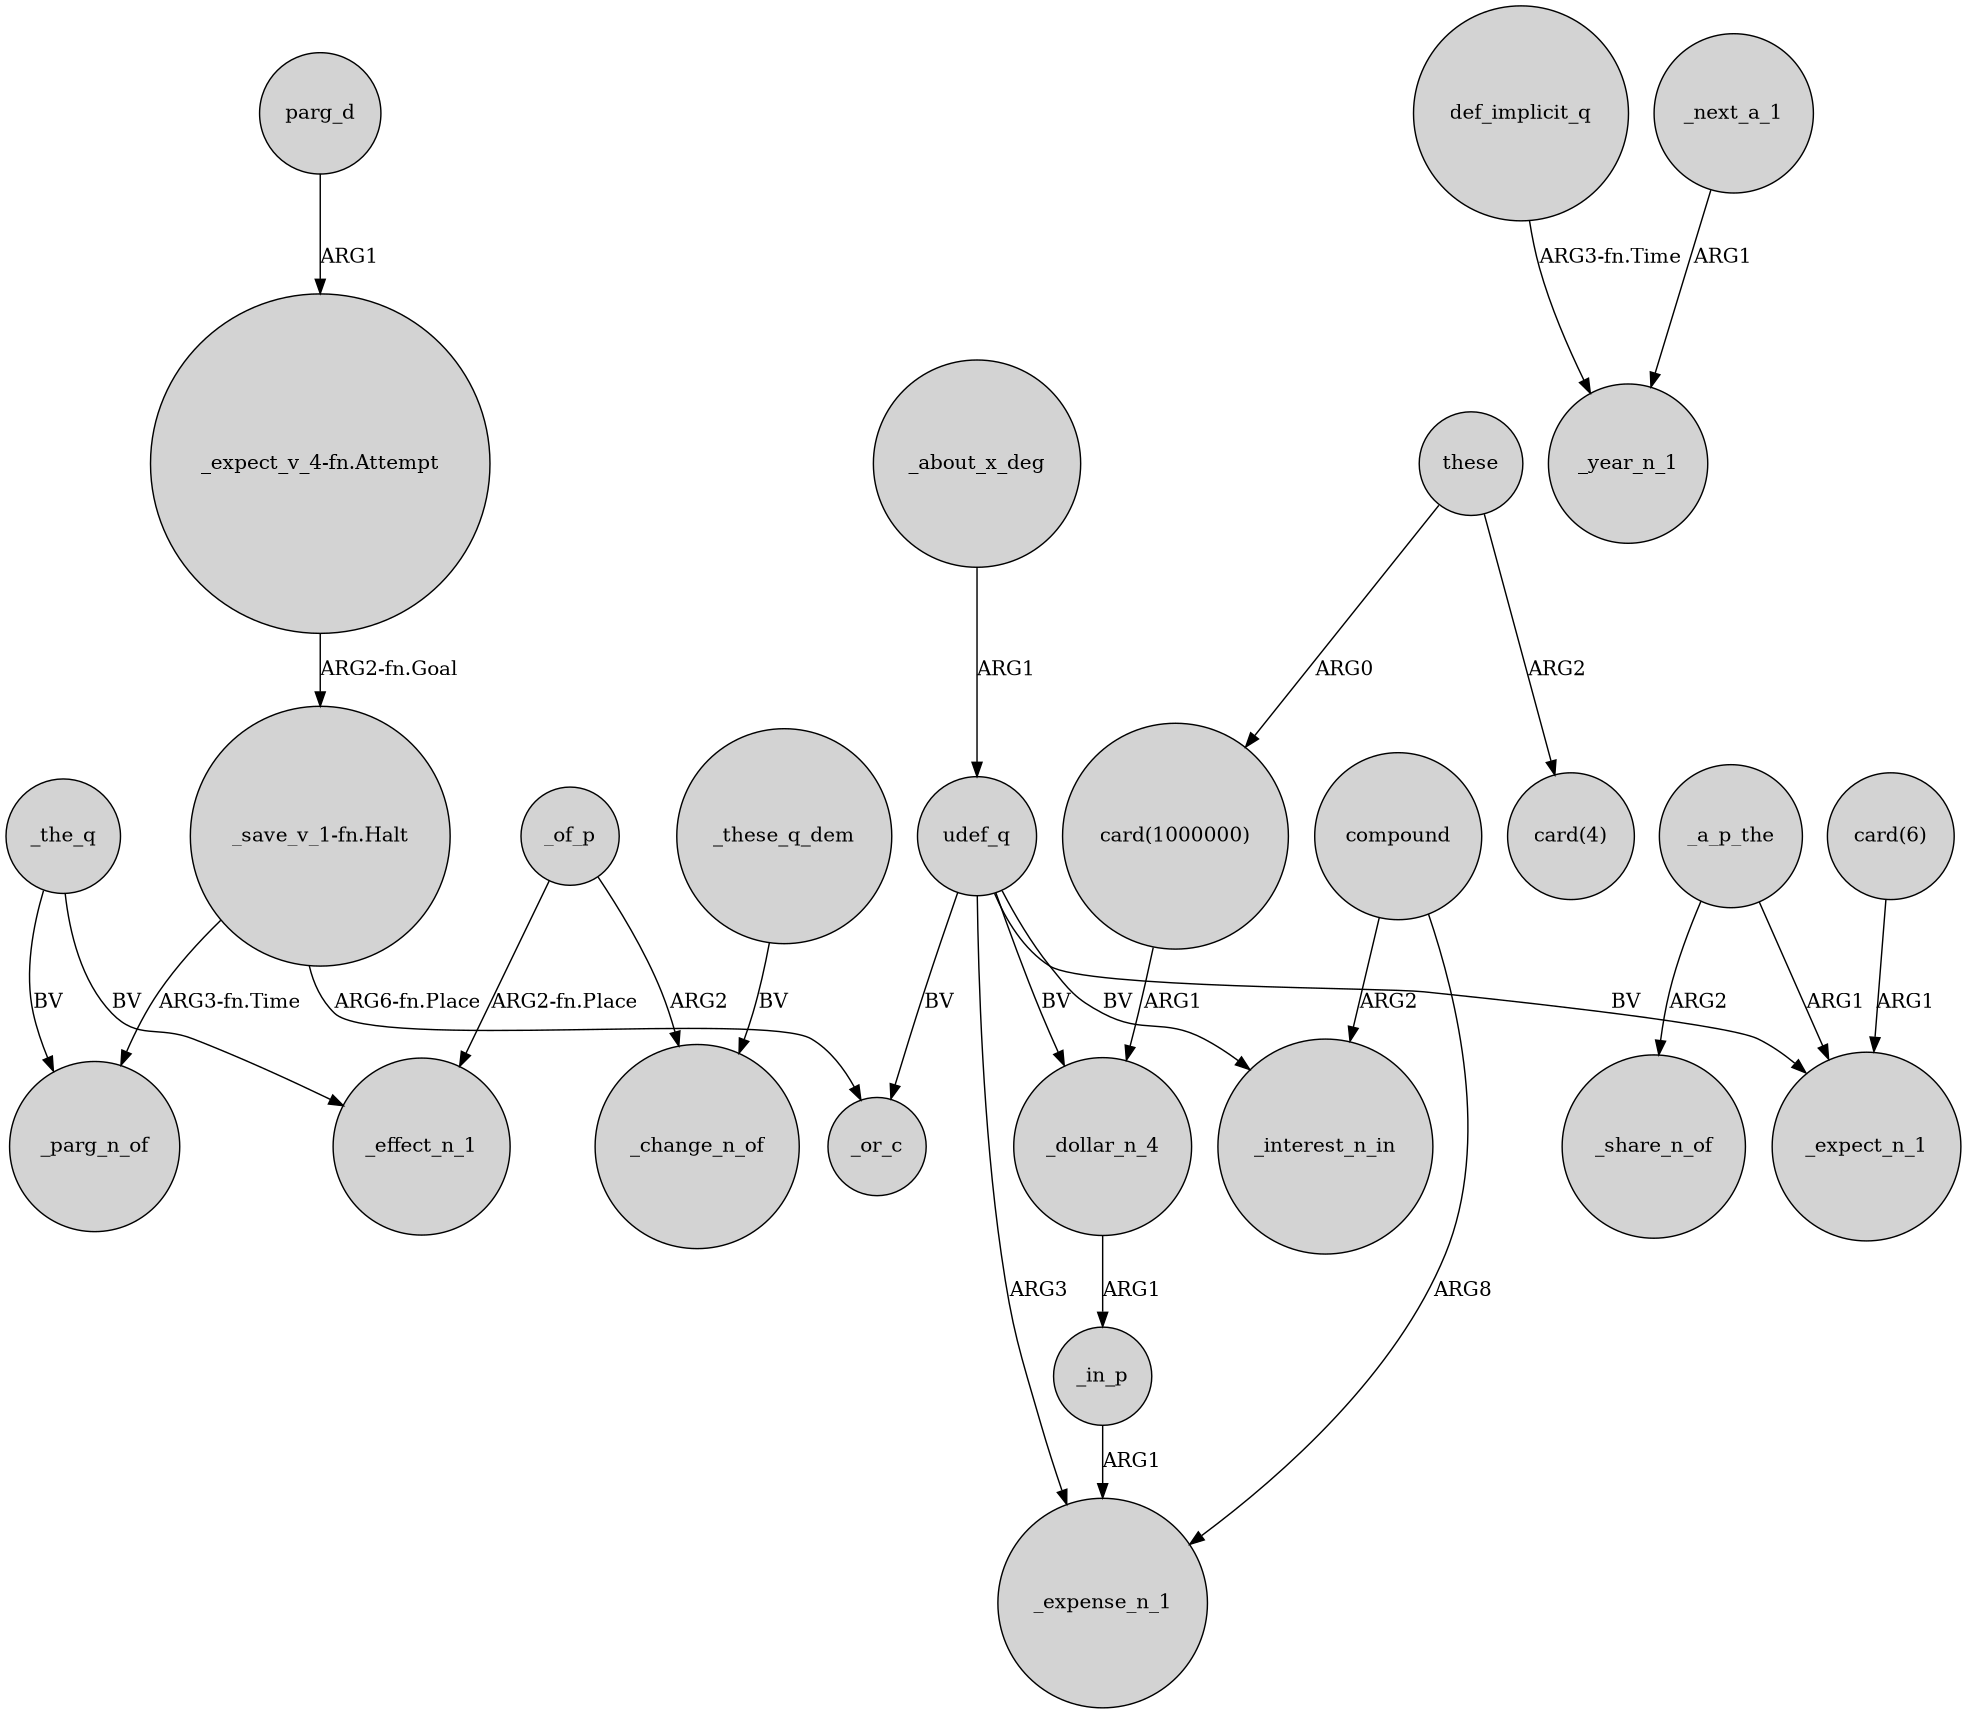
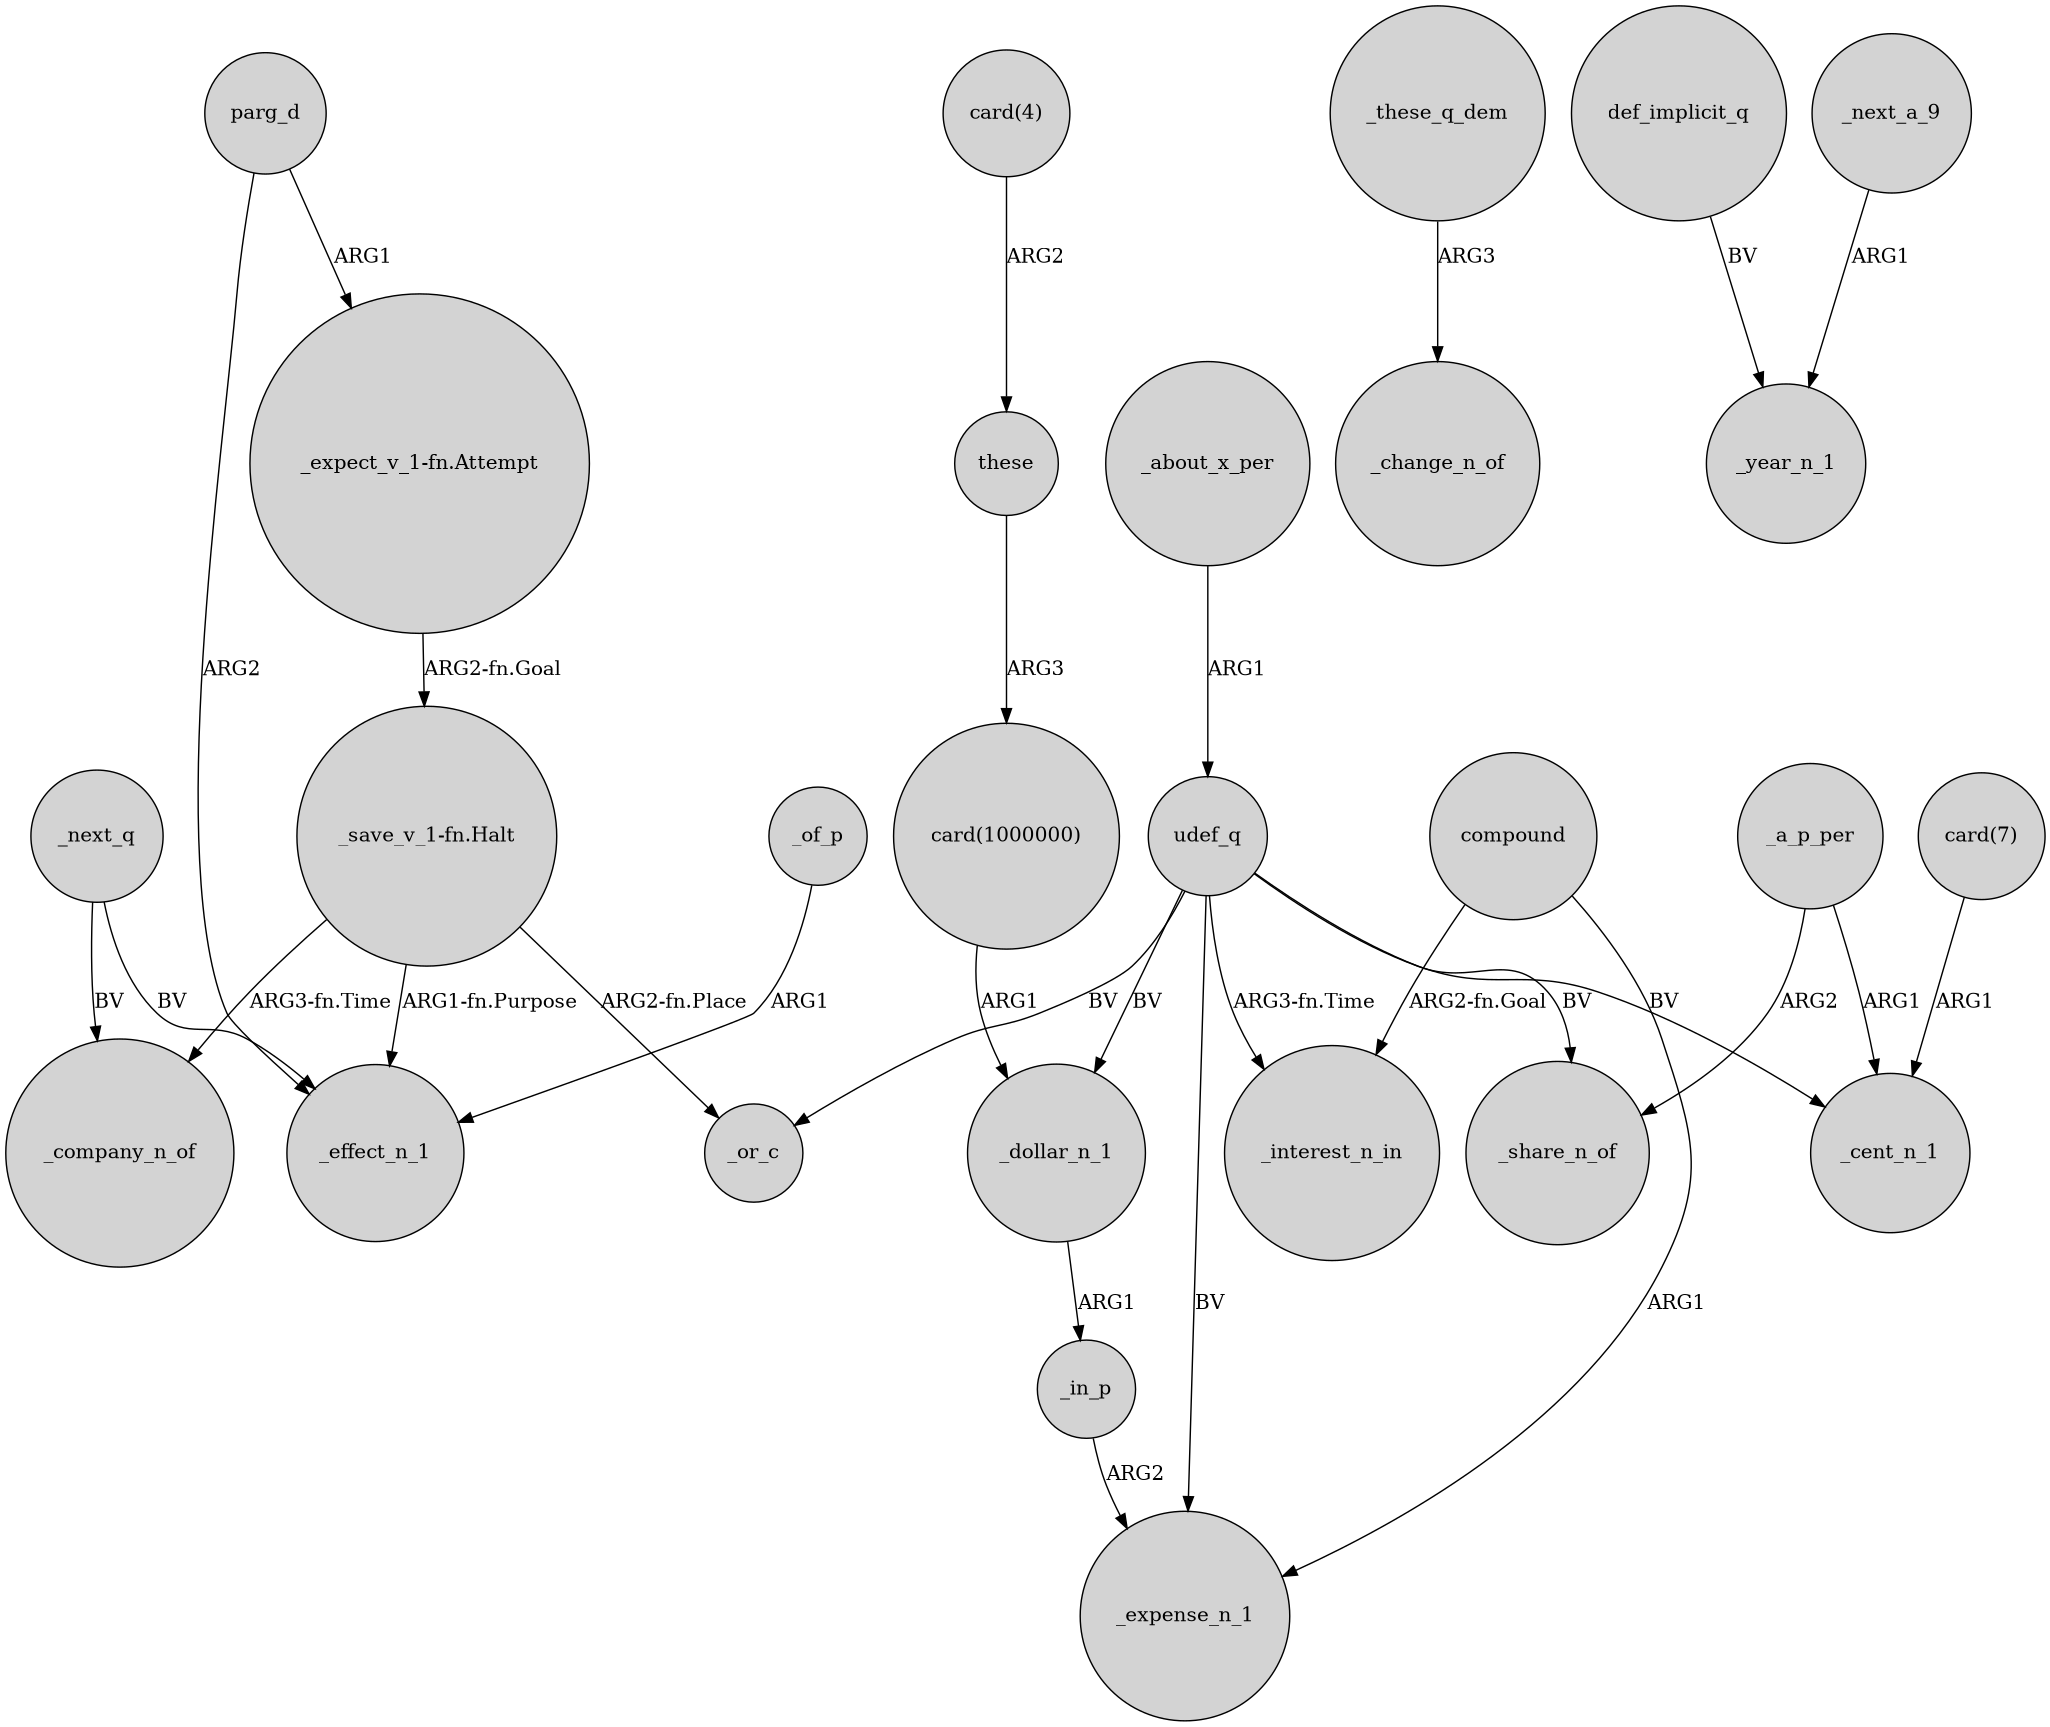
(1734, 113) -> (1892, 113)
(1611, 257) -> (1742, 257)
(320, 464) -> (420, 464)
(977, 464) -> (1208, 464)
(1518, 638) -> (1006, 287)
none -> (204, 644)
(1345, 670) -> (1036, 670)
(63, 836) -> (97, 836)
(1731, 836) -> (1810, 836)
(1891, 836) -> (1982, 836)
(643, 952) -> none
none -> (1490, 970)
(408, 1002) -> (675, 1002)
(565, 1002) -> (800, 1002)
(774, 1002) -> (1467, 257)
(1118, 1002) -> (1305, 1002)
(1389, 1002) -> (1478, 1002)
none -> (399, 1008)
(95, 1147) -> (120, 1153)
(1103, 1147) -> (1056, 1153)
(1867, 1147) -> (1890, 1153)
(1039, 1291) -> (1210, 1304)
(1463, 1291) -> (1677, 1304)
(1132, 1462) -> (1136, 1475)
